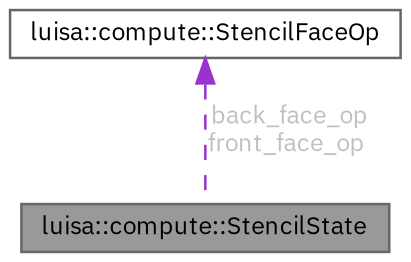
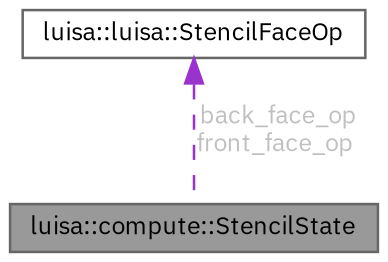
(205, 34) -> (194, 34)
